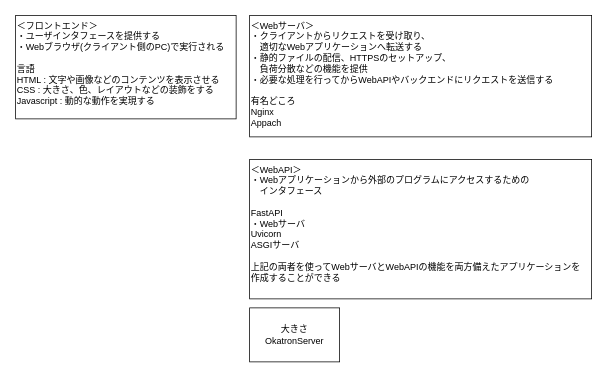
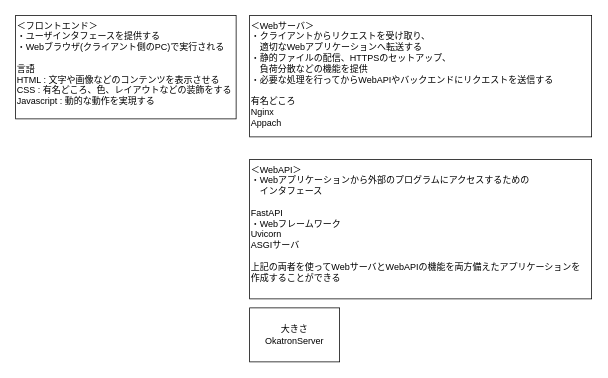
(120, 58) -> (123, 58)
(413, 213) -> (413, 213)
